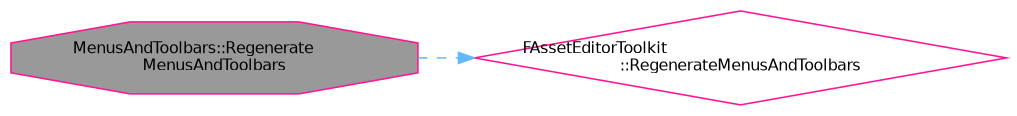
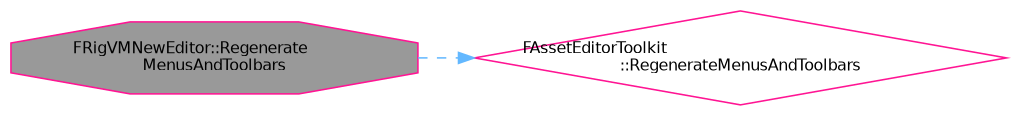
(214, 58) -> (214, 58)
